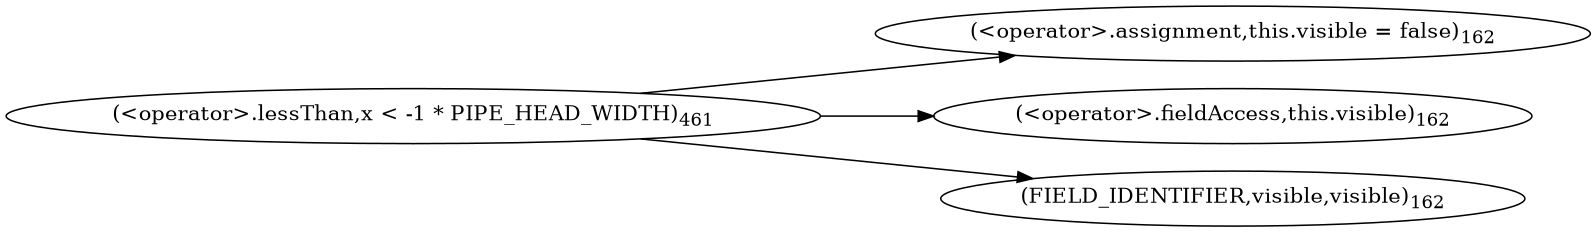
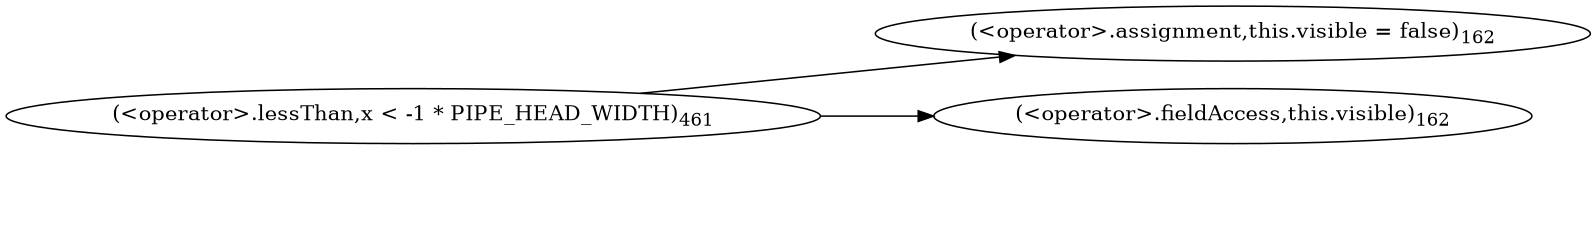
(1233, 199) -> none
